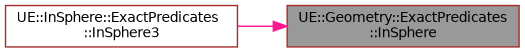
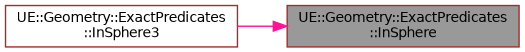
(121, 26) -> (121, 26)
